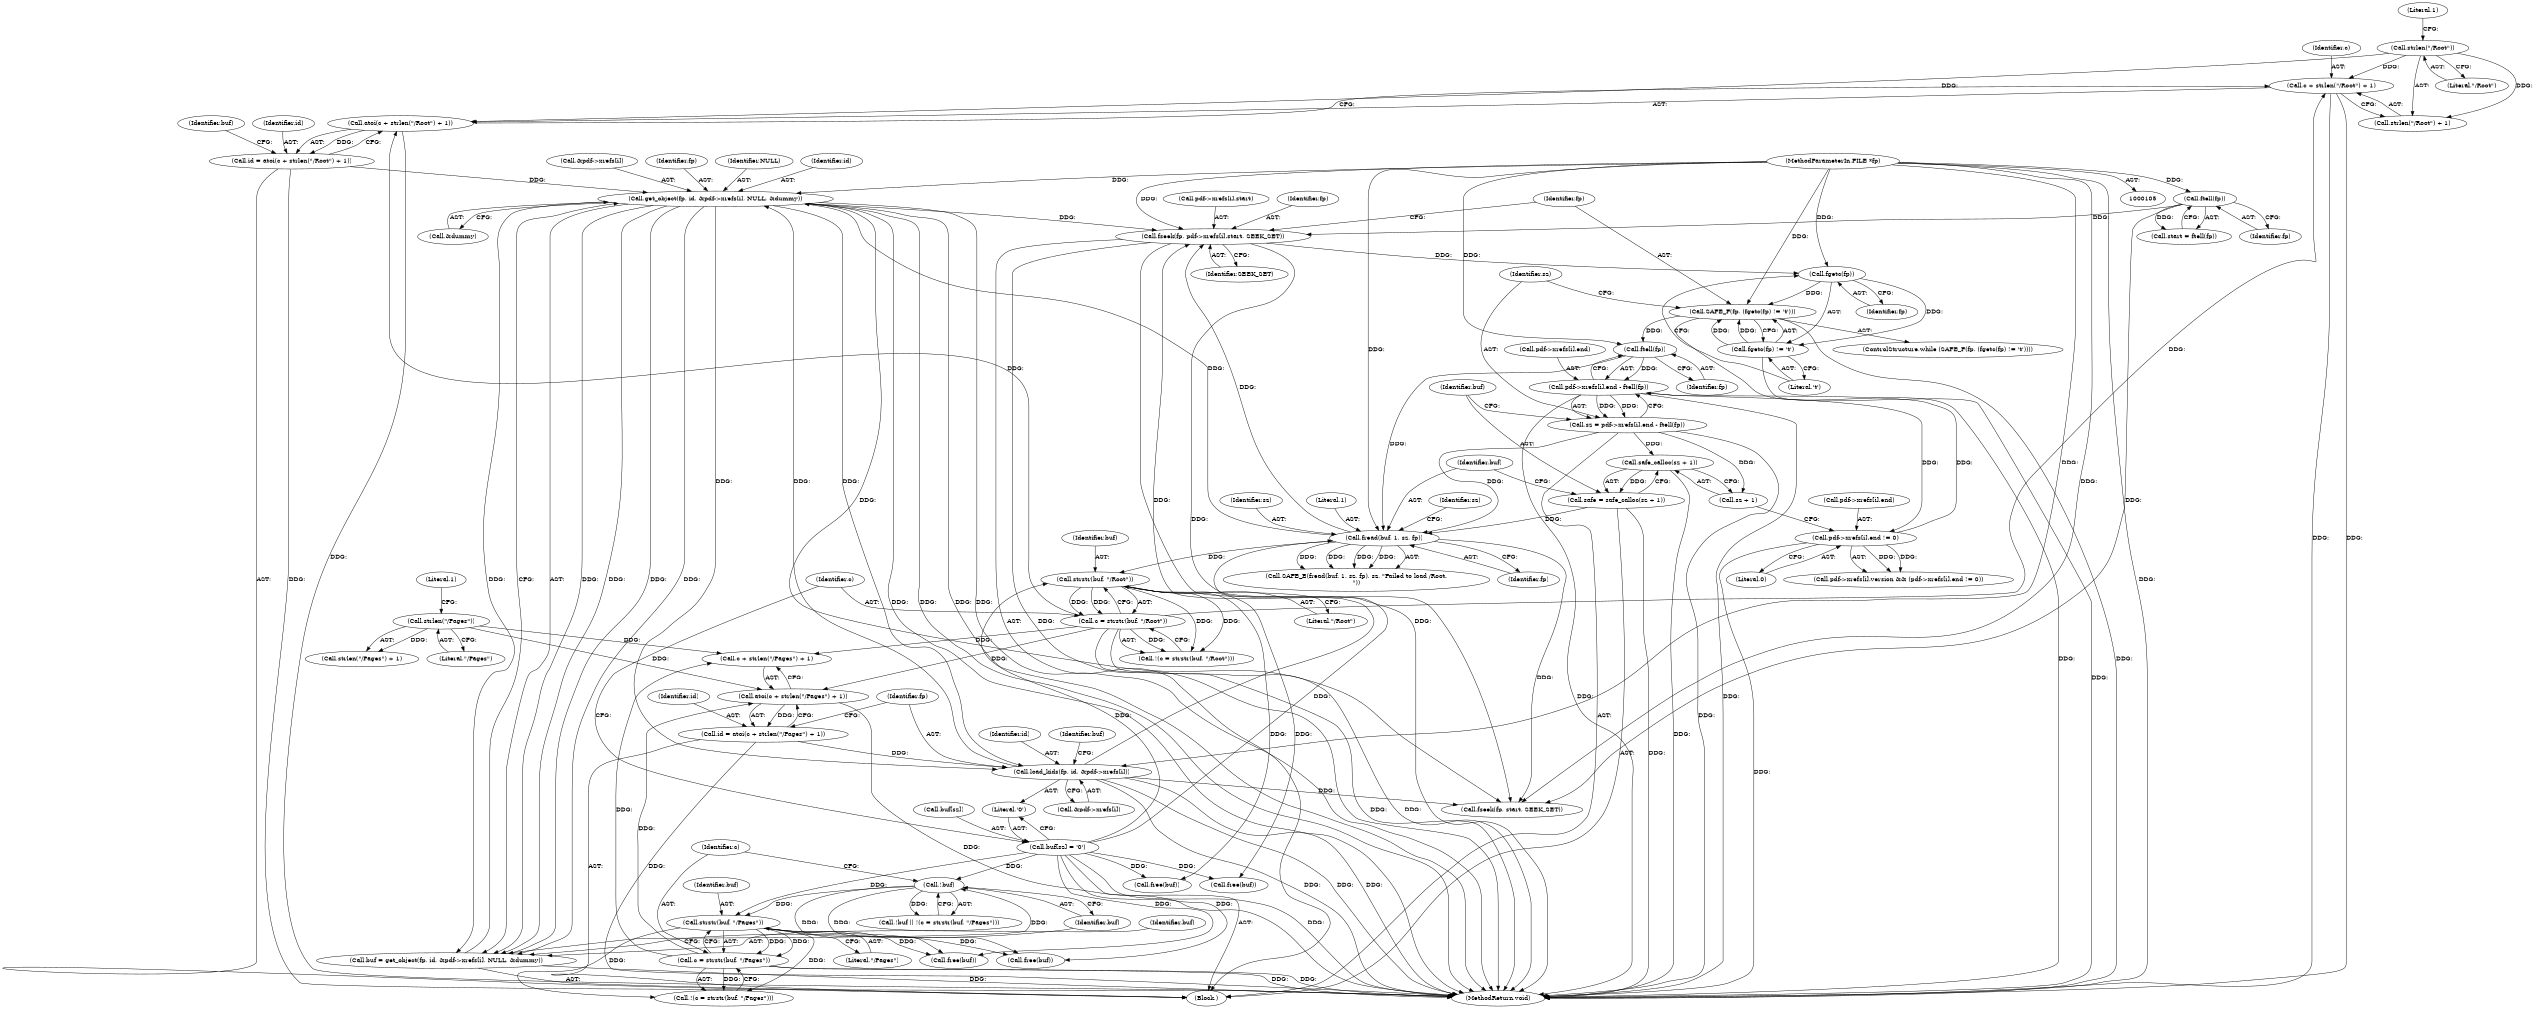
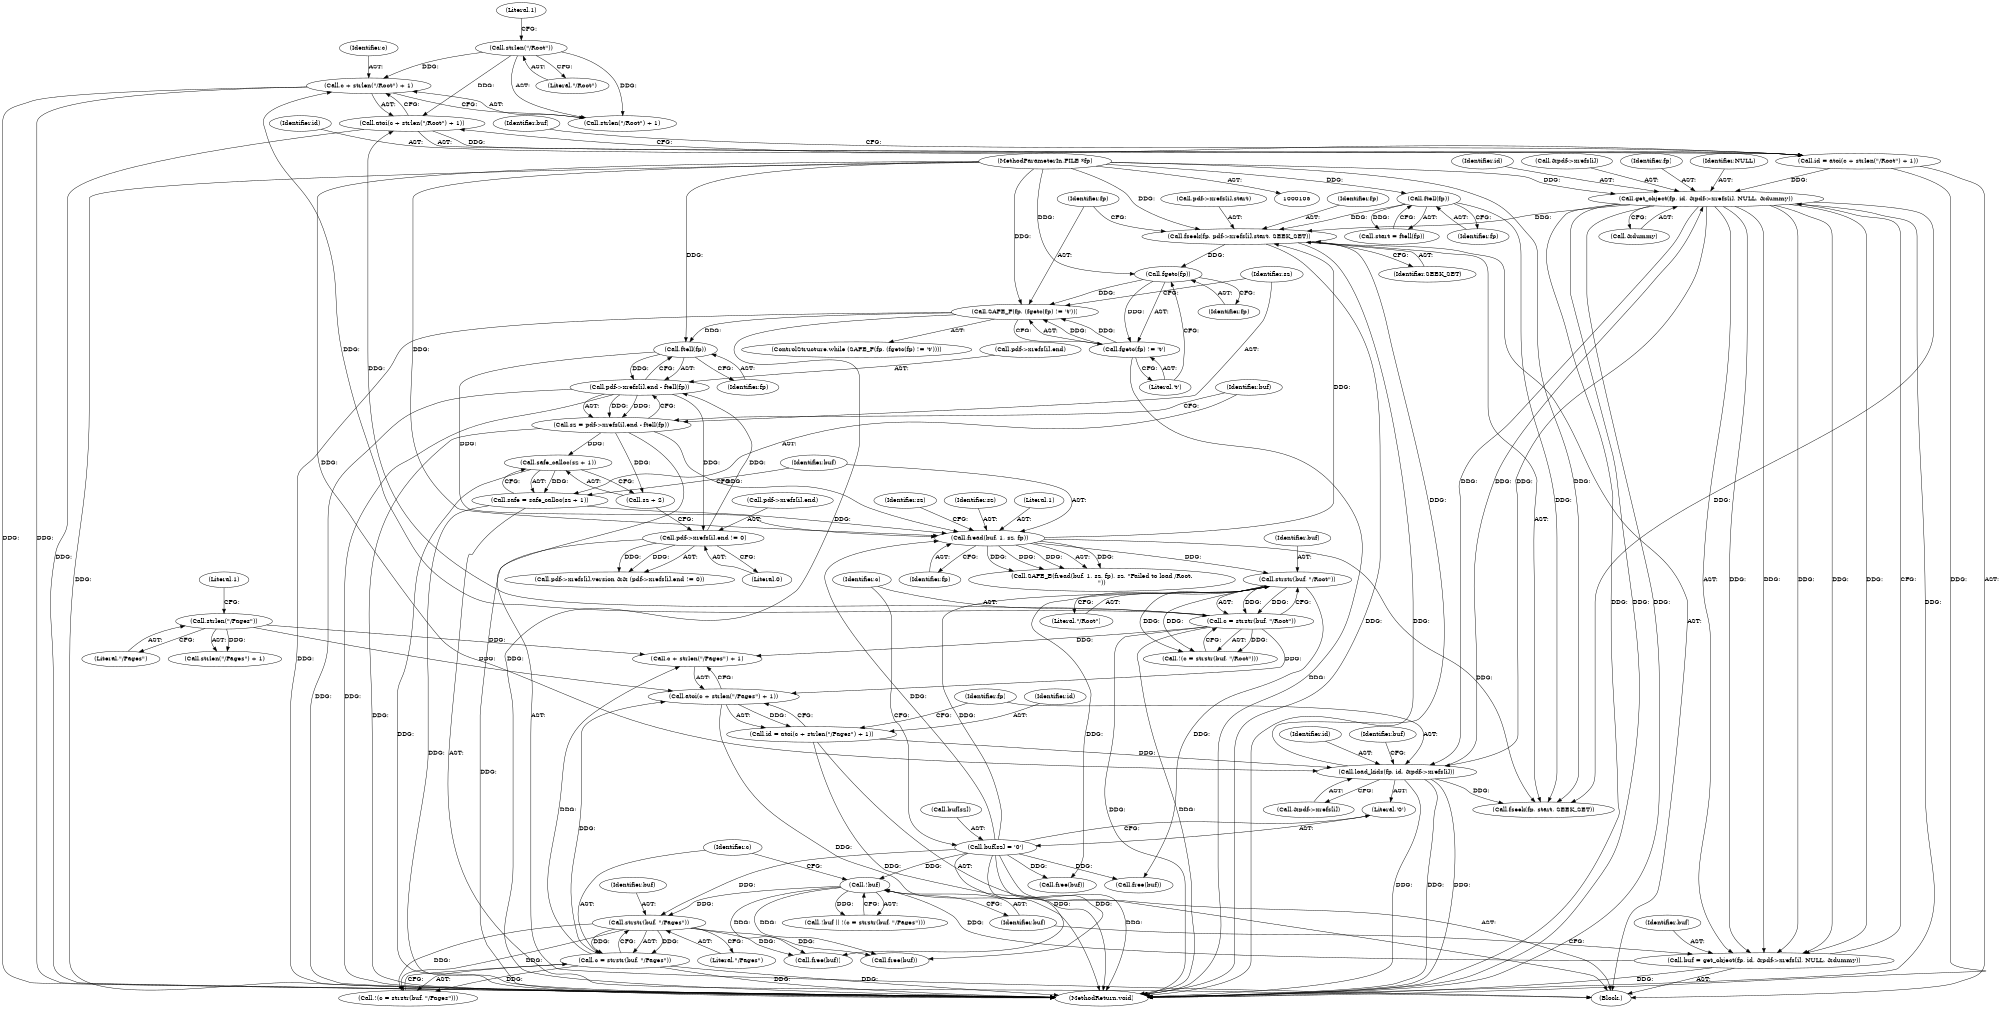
(1131, 322) -> none
(1738, 500) -> (645, 500)
(1201, 519) -> (1543, 519)
